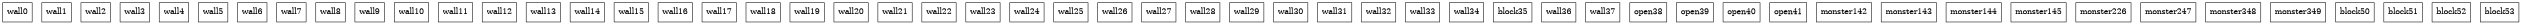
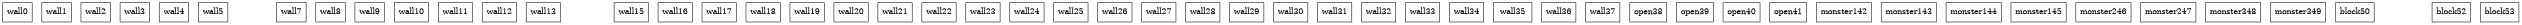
(252, 12) -> none
(587, 12) -> none
(1513, 12) -> (1513, 12)
(2103, 12) -> (2103, 12)
(2403, 12) -> none
